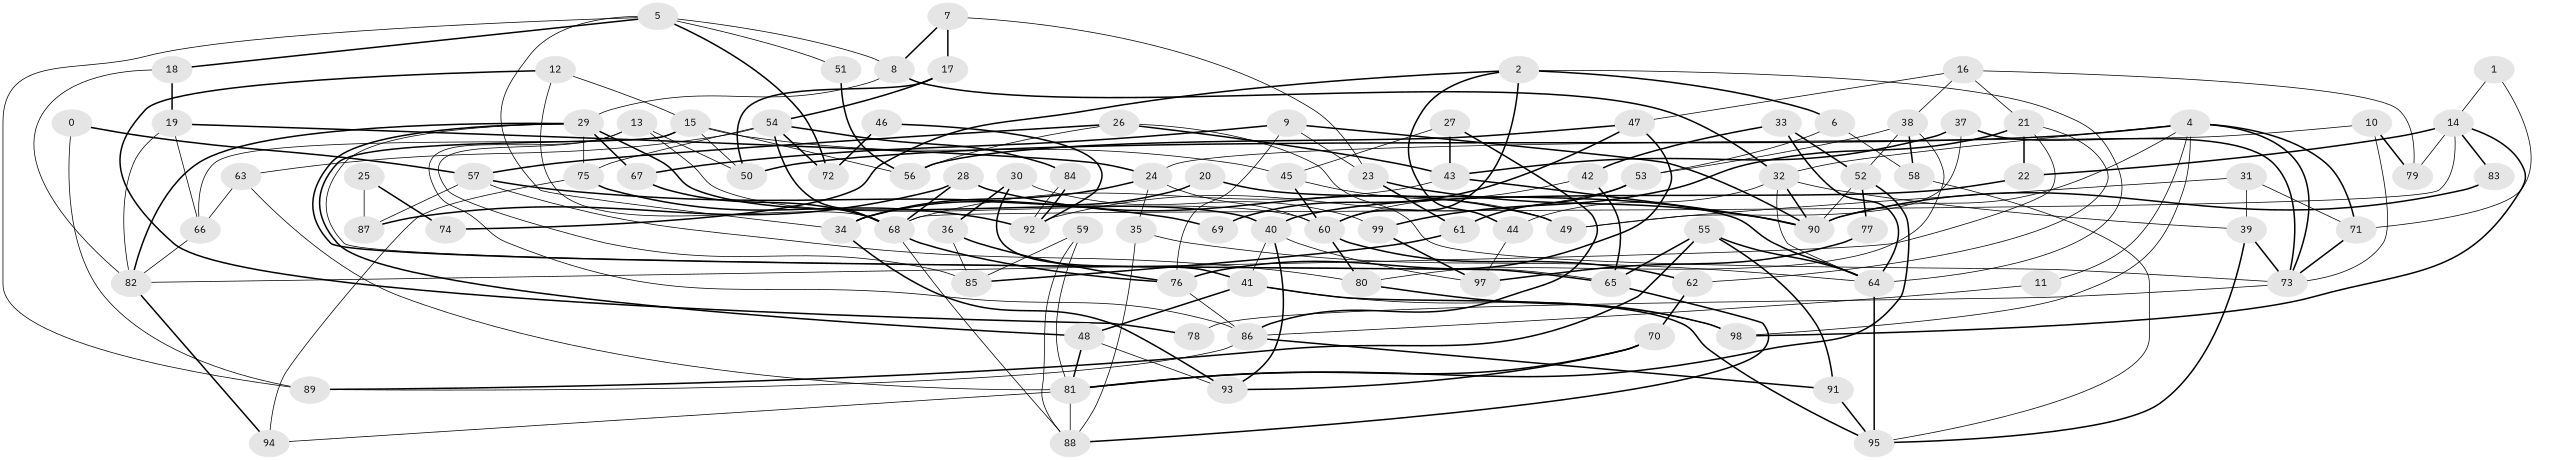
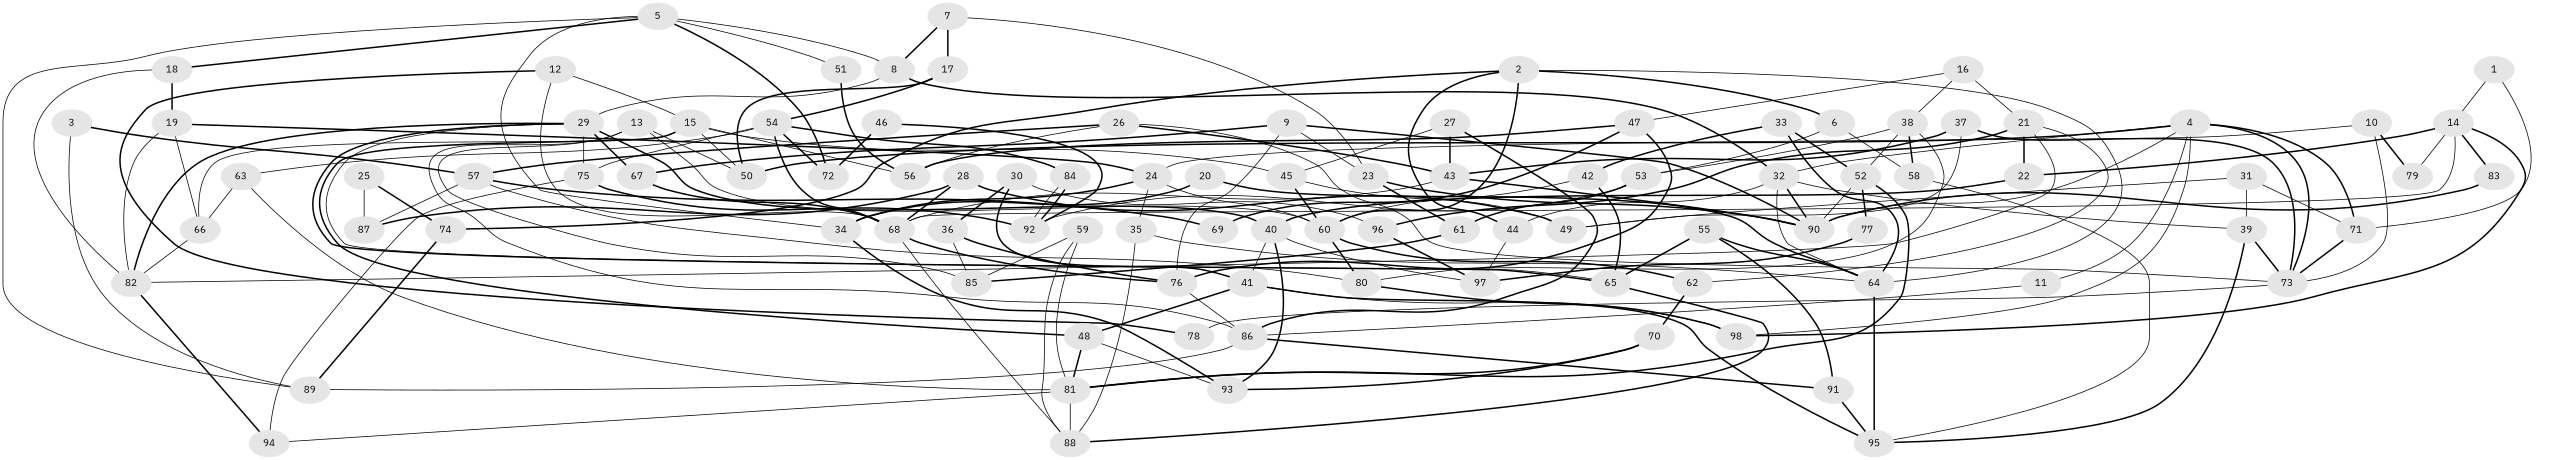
(2221, 82) -> none
(72, 123) -> (72, 123)
(1378, 230) -> (1378, 230)
(1027, 368) -> (378, 310)
